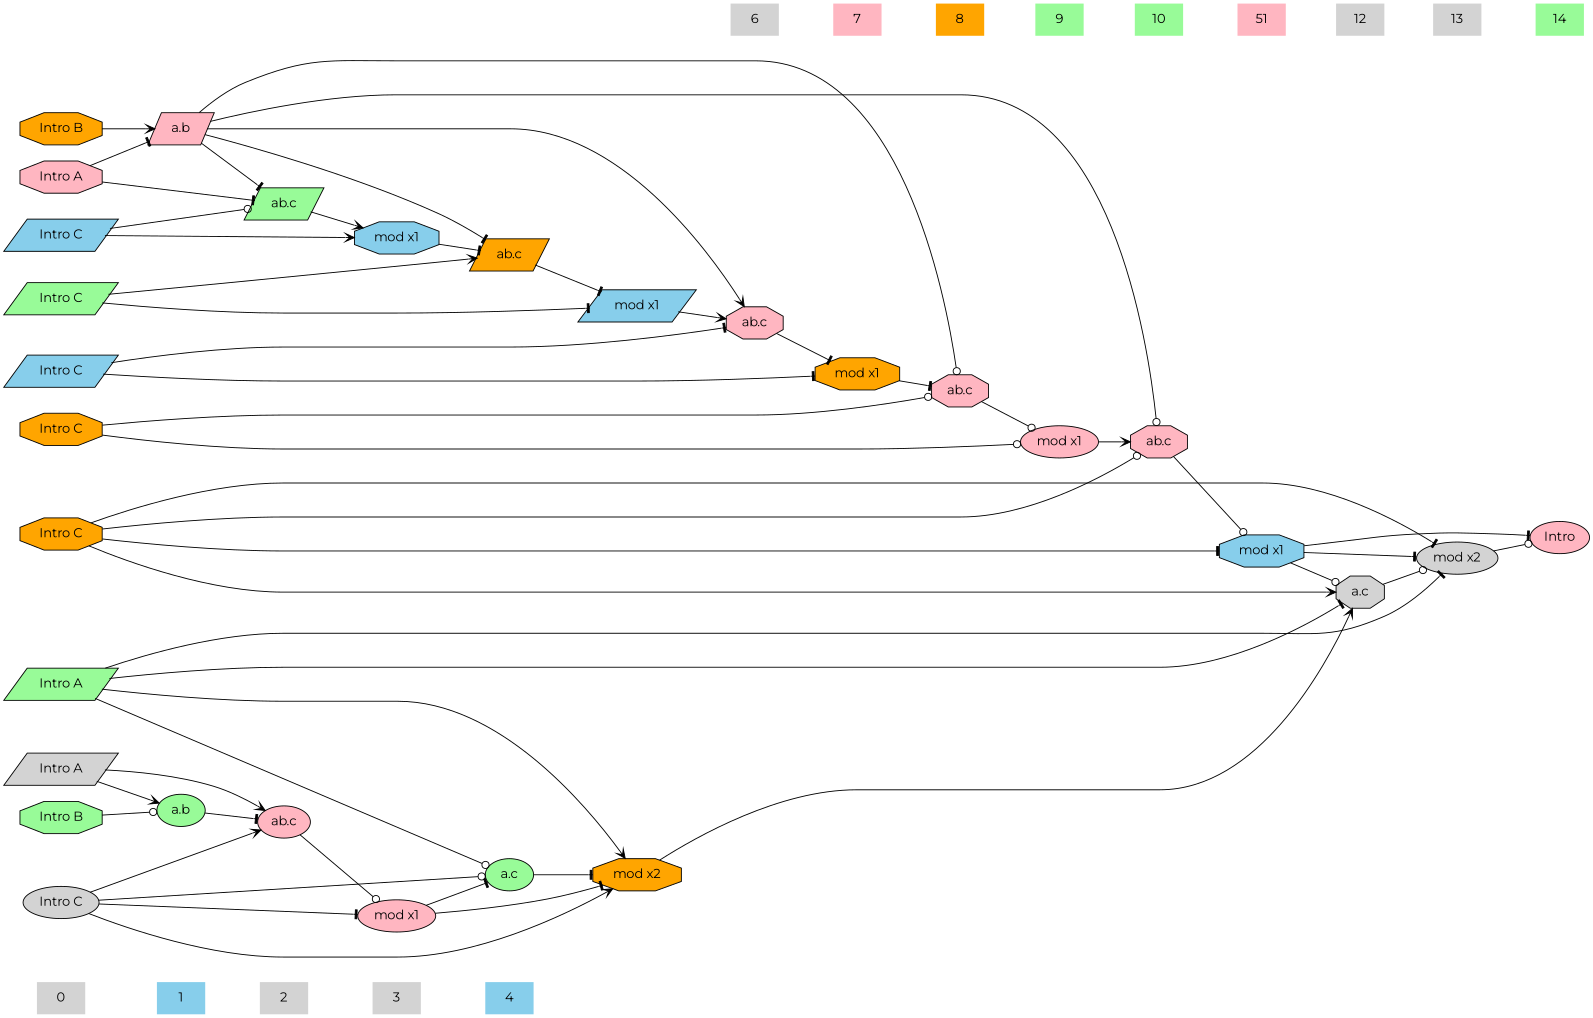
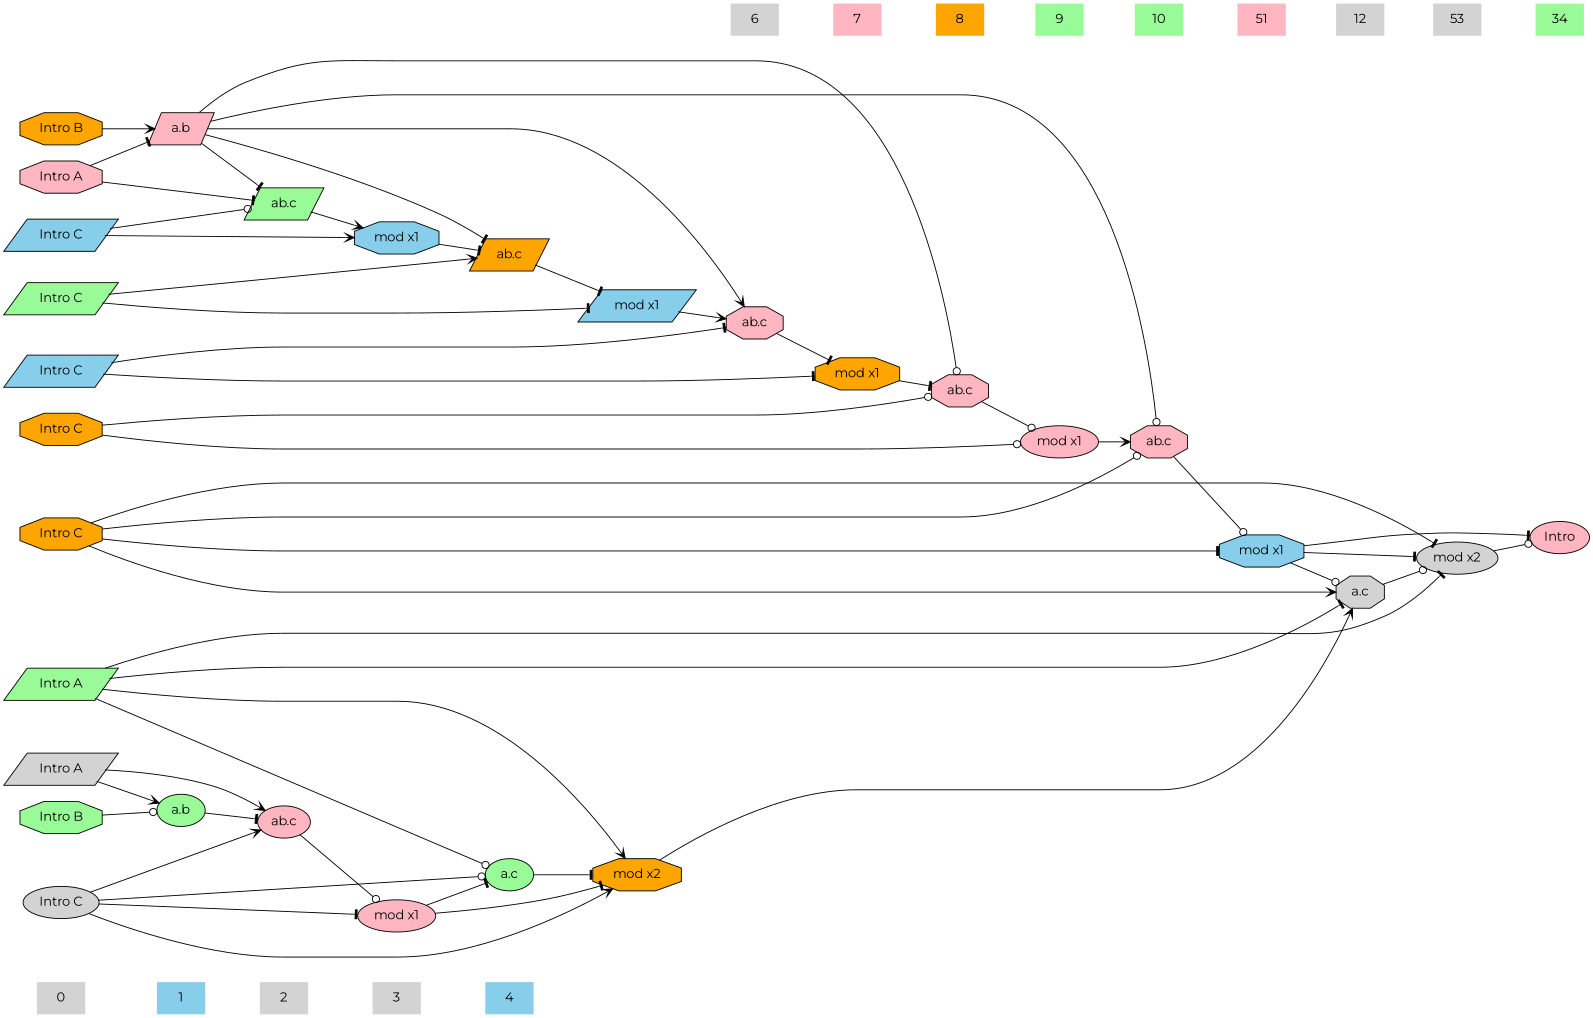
(1457, 20) -> (1457, 20)
(1560, 20) -> (1560, 20)
